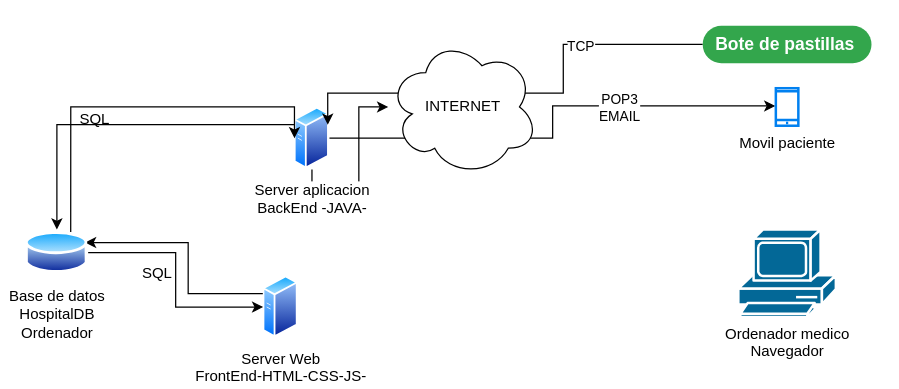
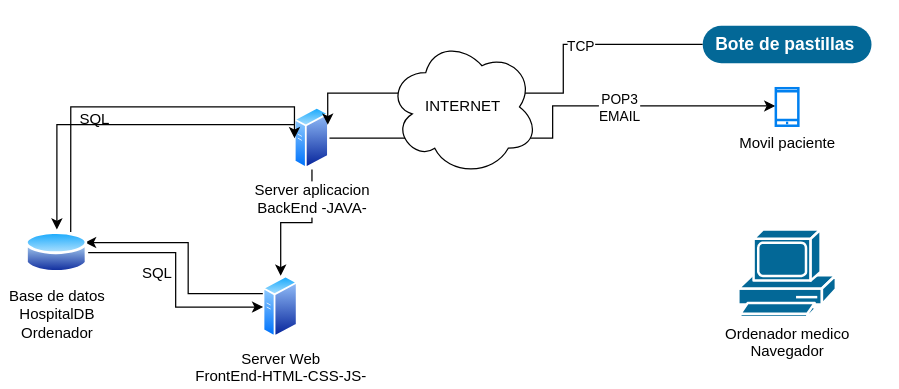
(787, 44) -> (787, 44)
(359, 134) -> (281, 227)
